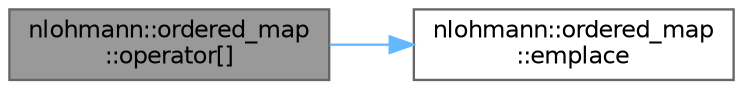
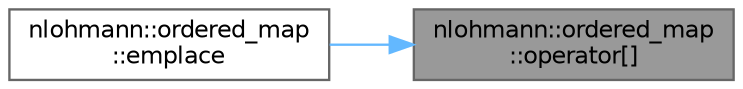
(359, 45) -> (359, 45)
